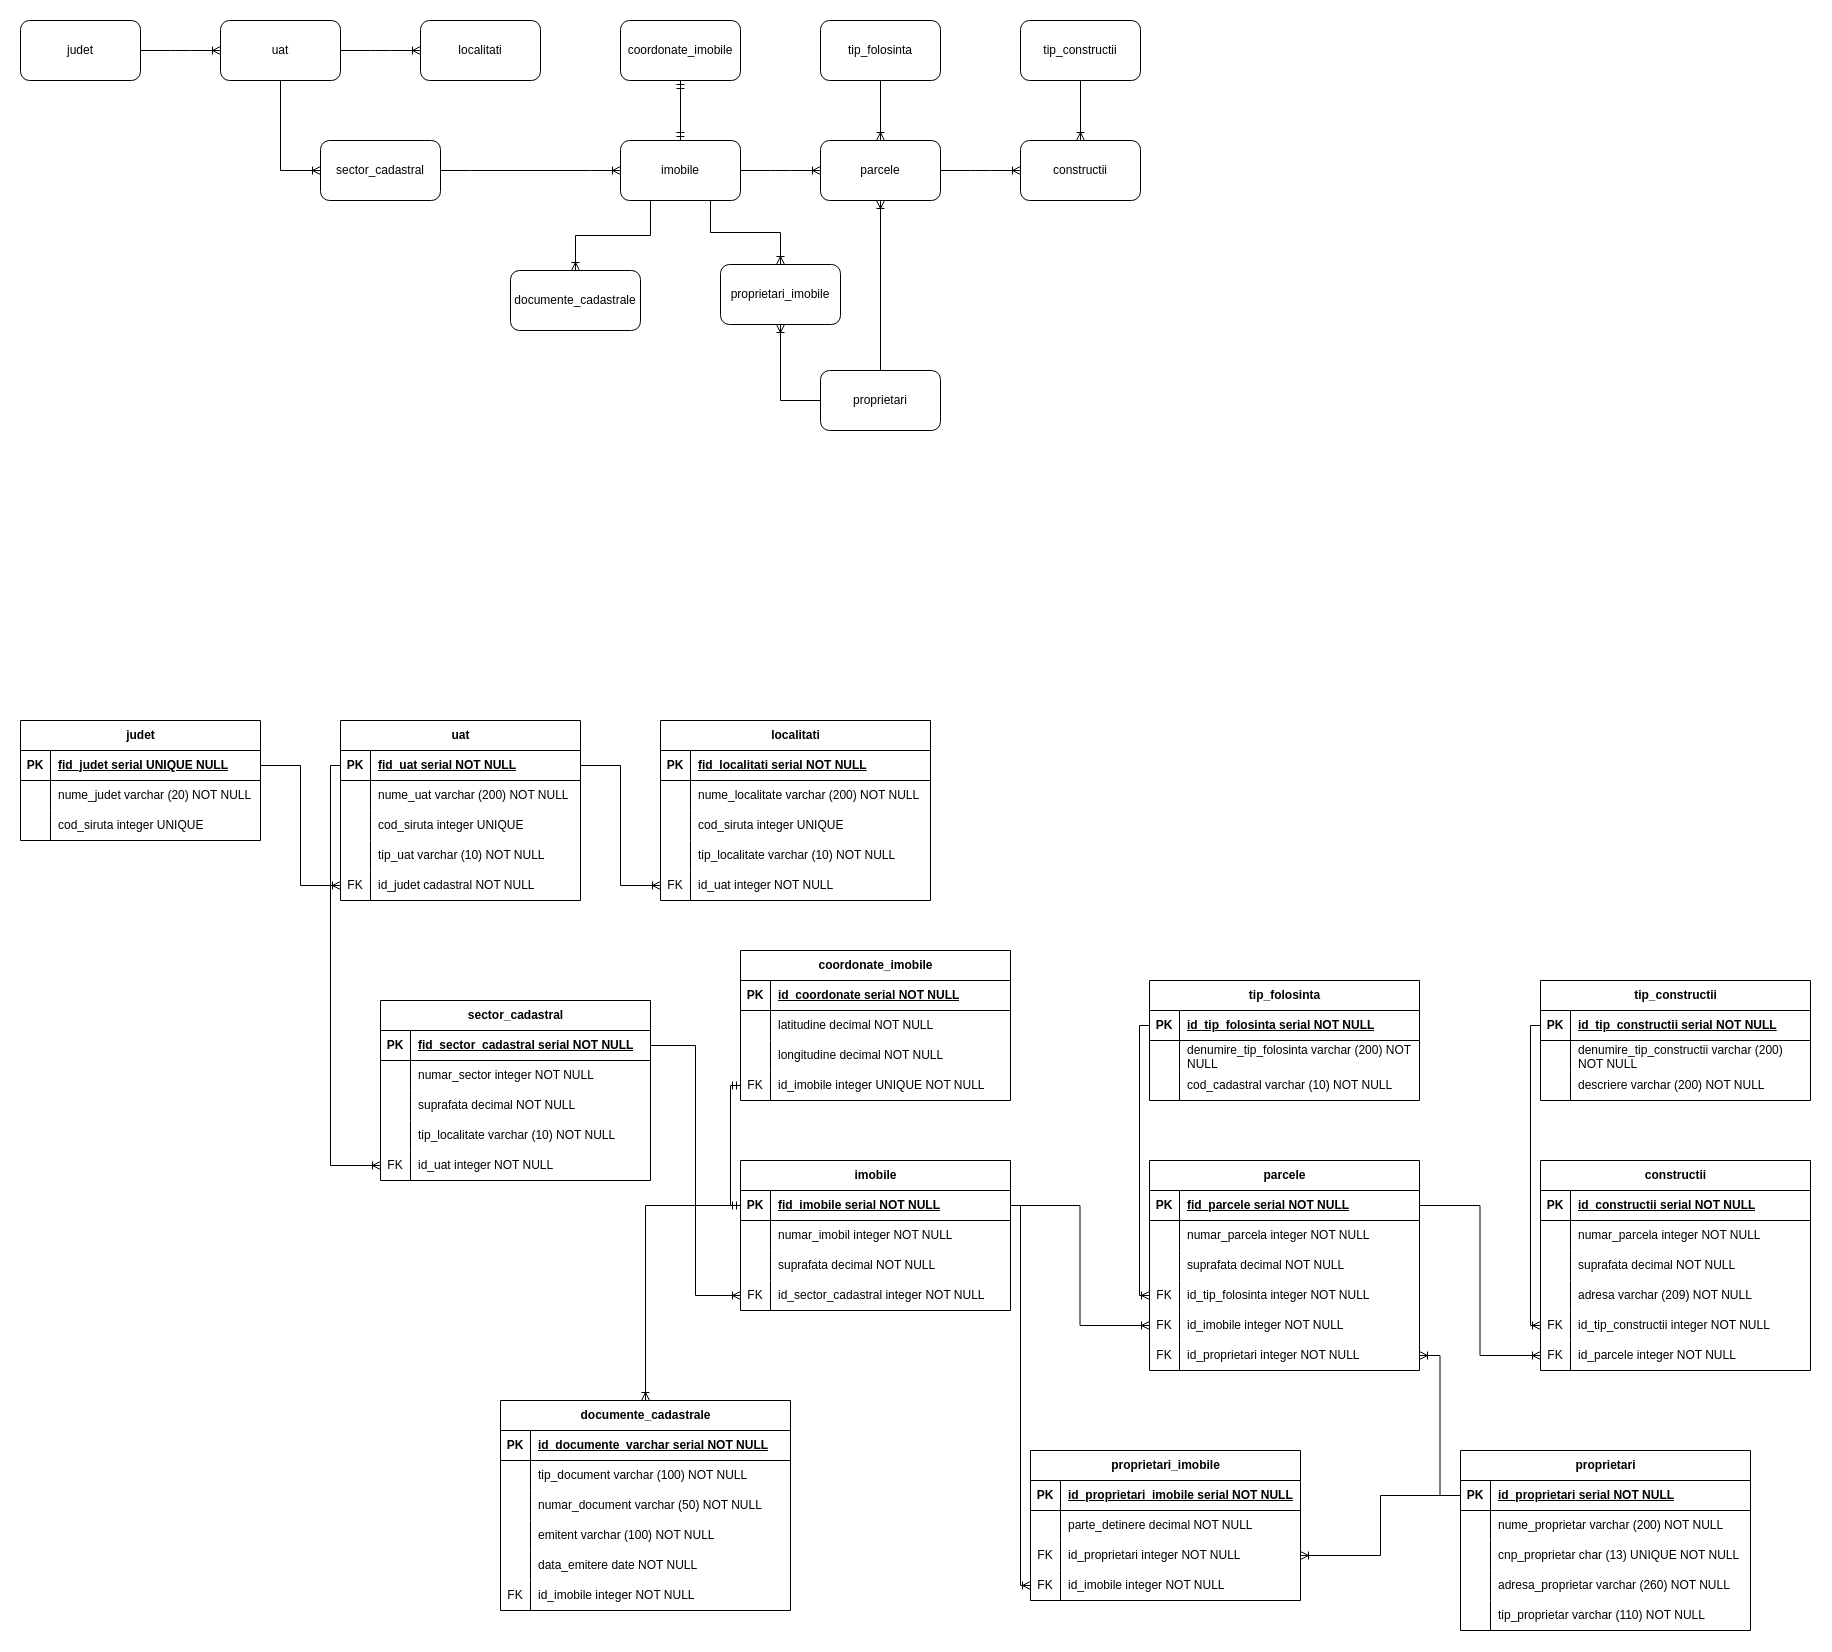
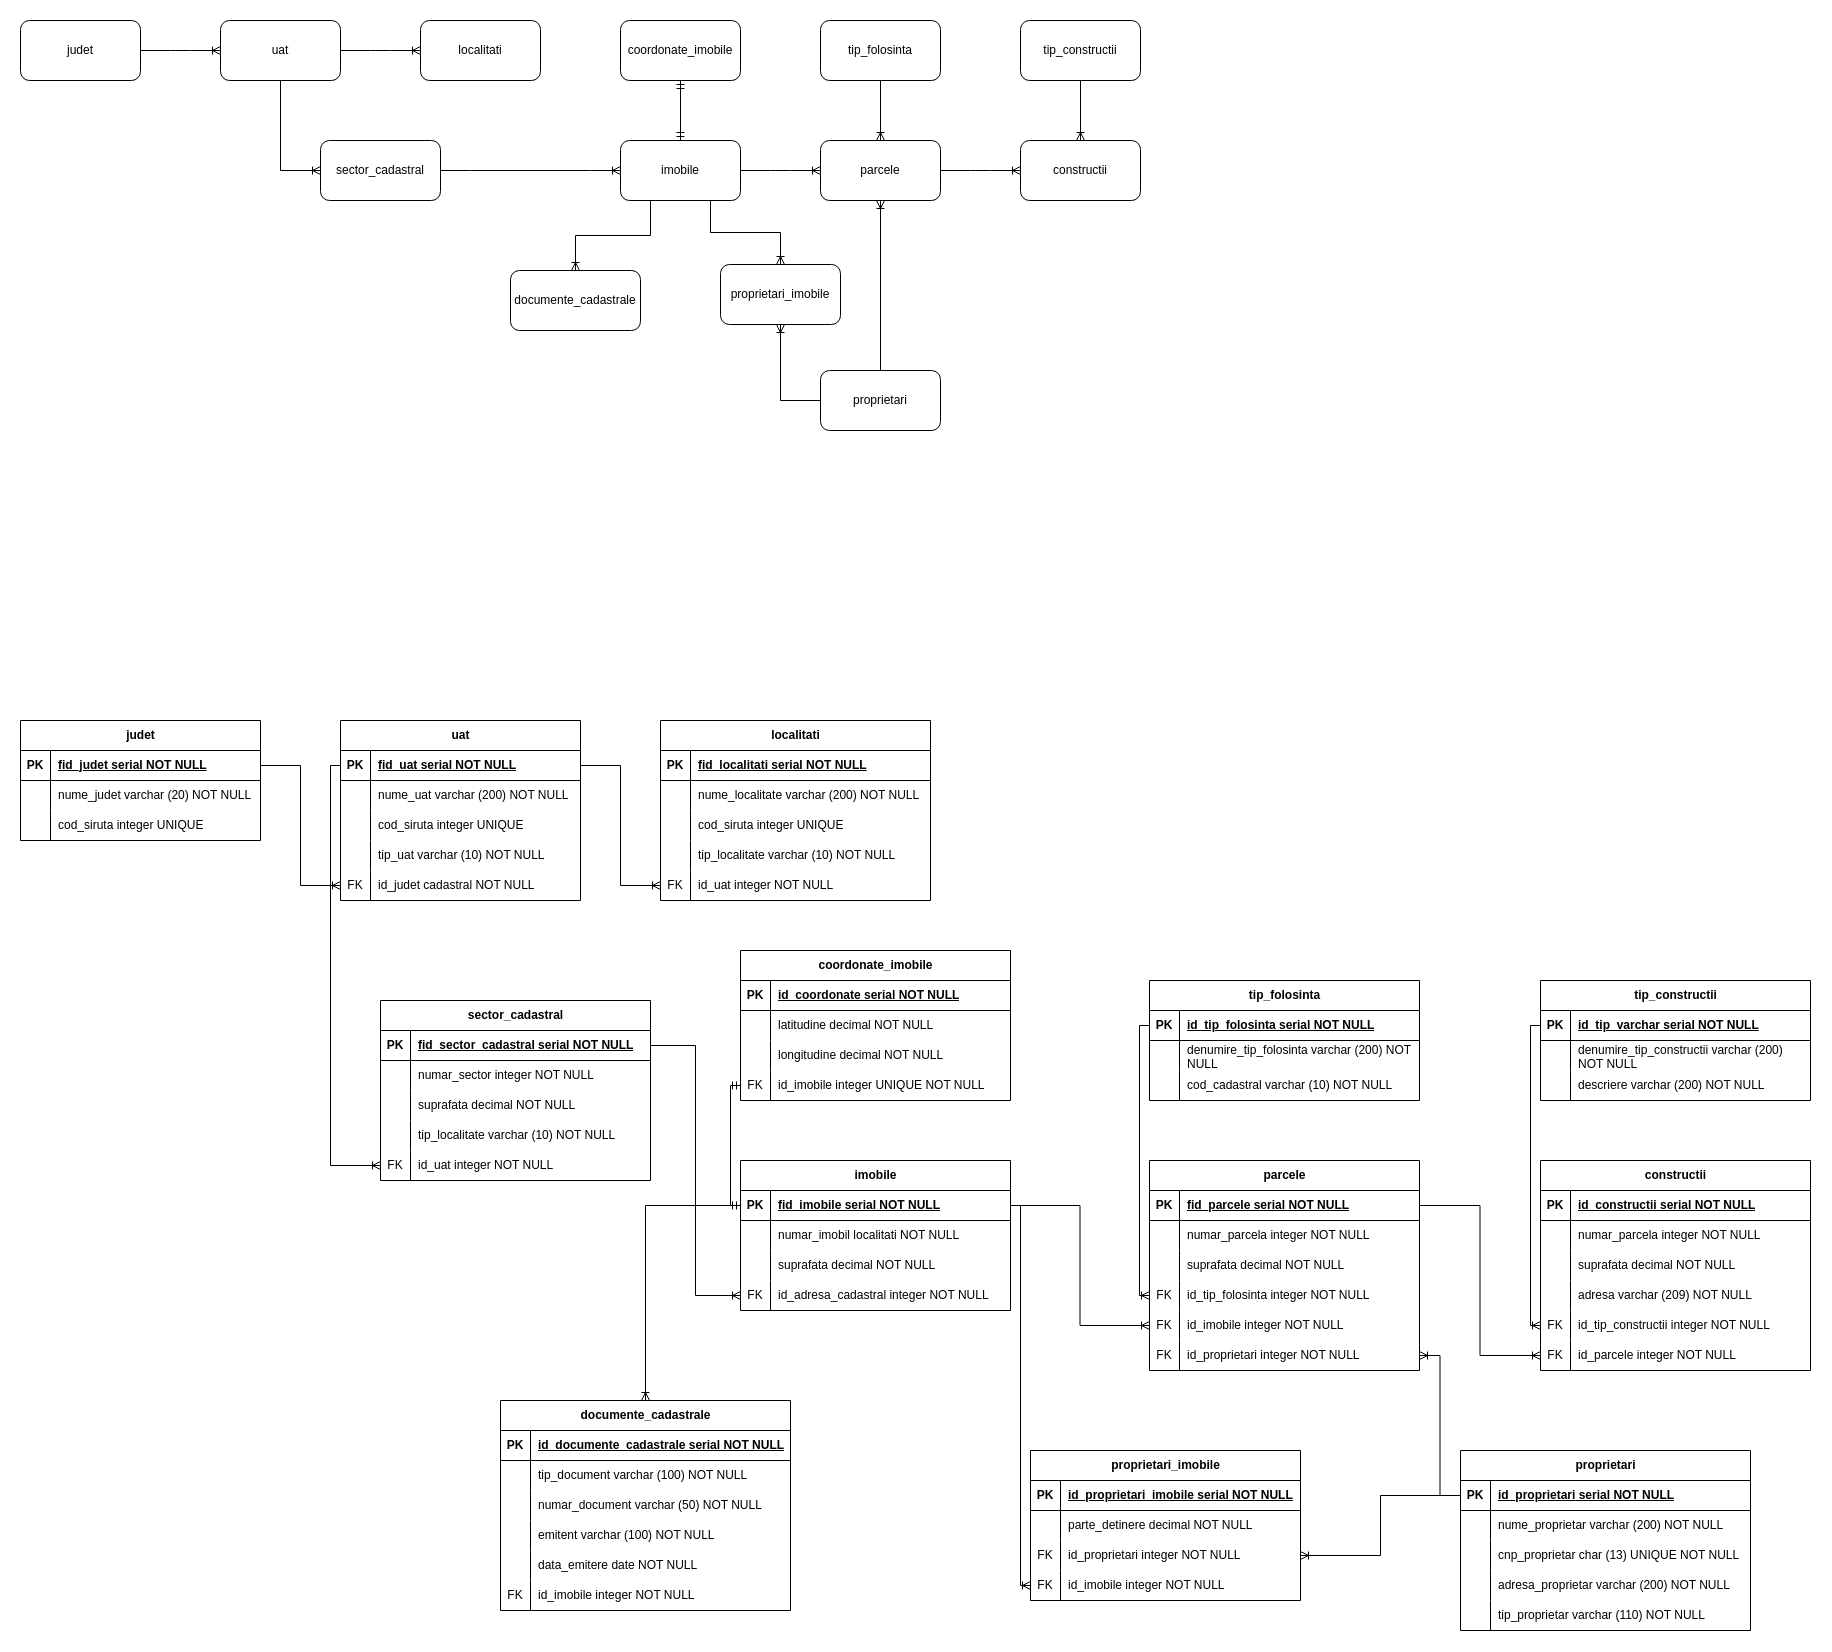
(143, 766) -> (133, 766)
(1679, 1026) -> (1668, 1026)
(867, 1236) -> (872, 1236)
(890, 1296) -> (890, 1296)
(650, 1446) -> (659, 1446)
(1625, 1586) -> (1625, 1586)
